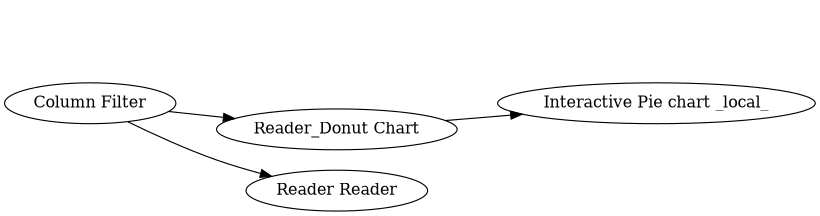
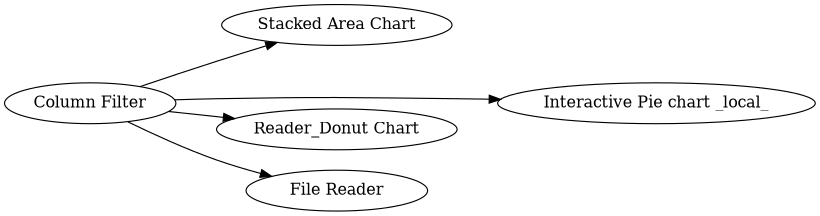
none -> (337, 25)
(478, 118) -> (332, 98)
(337, 191) -> (337, 191)
